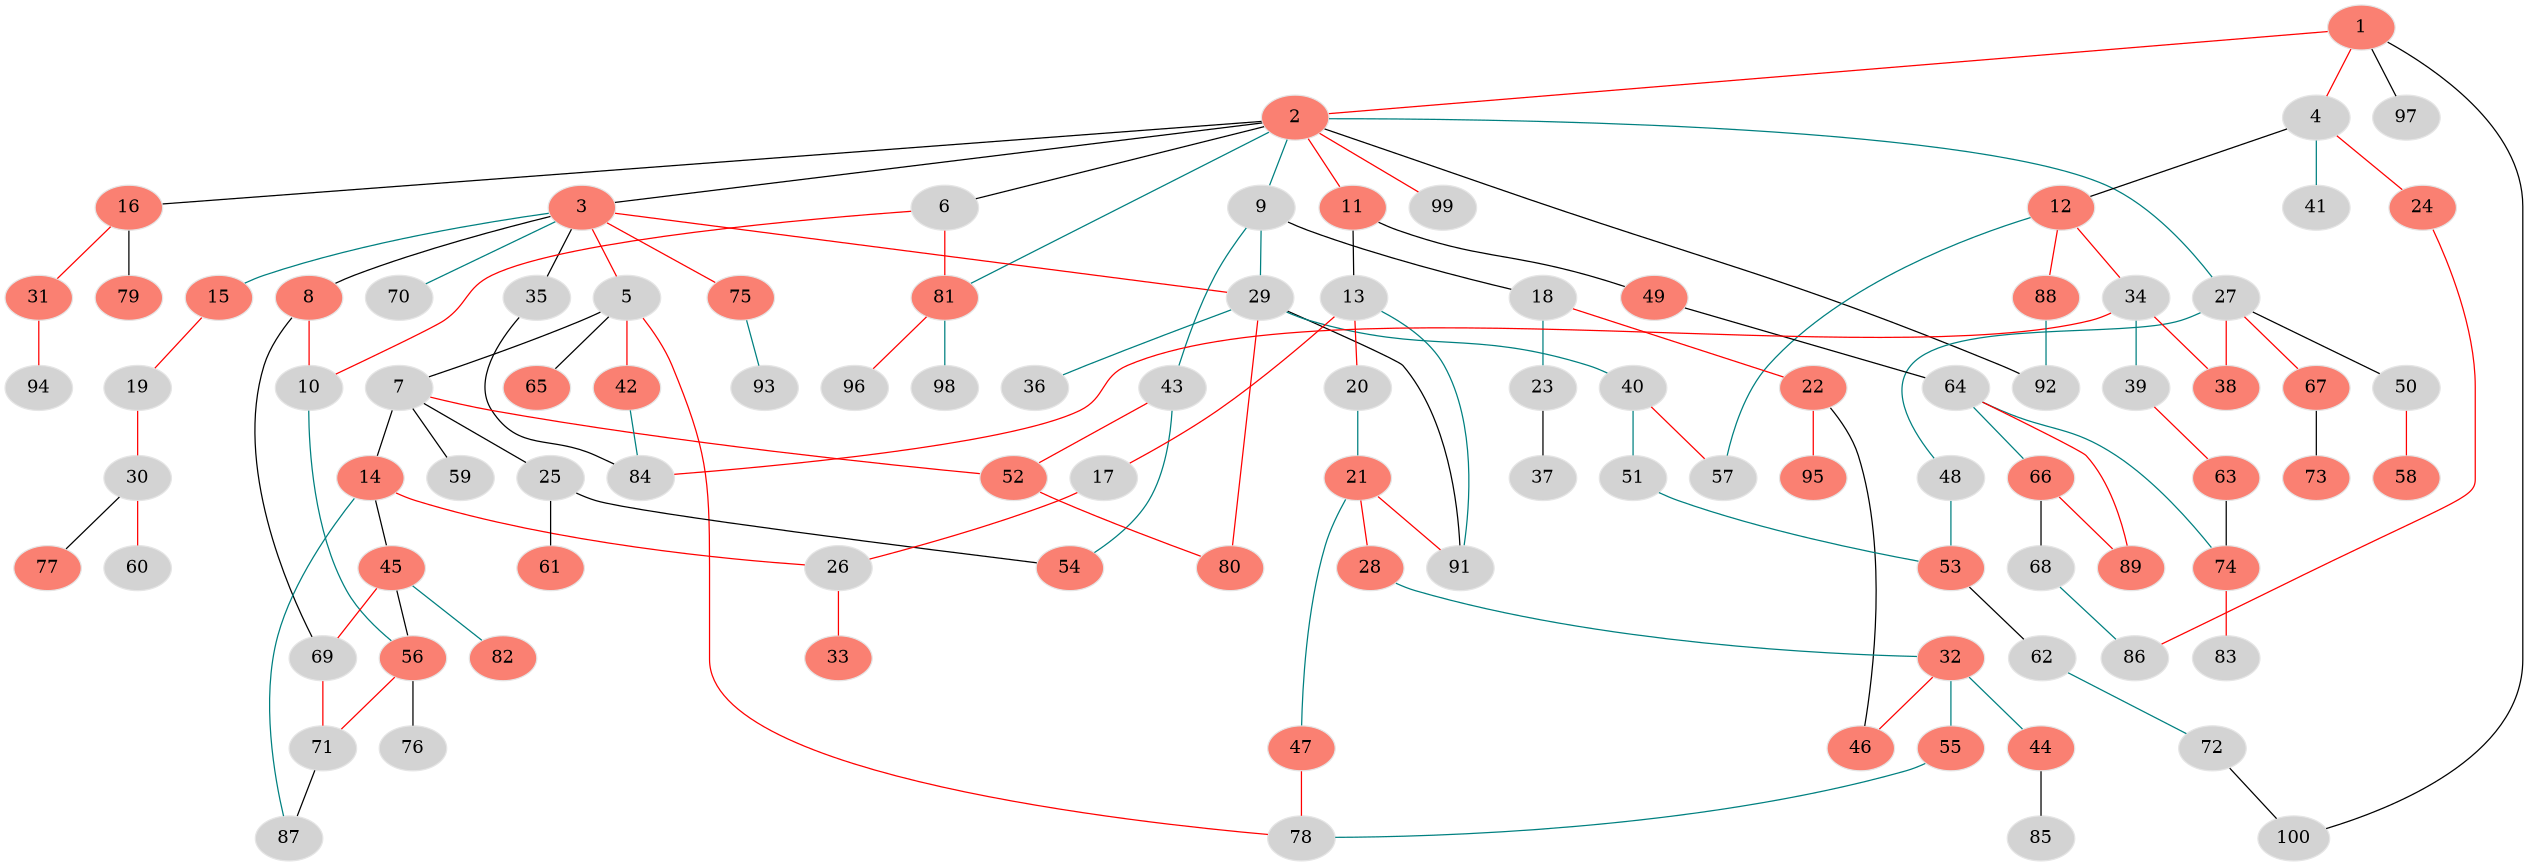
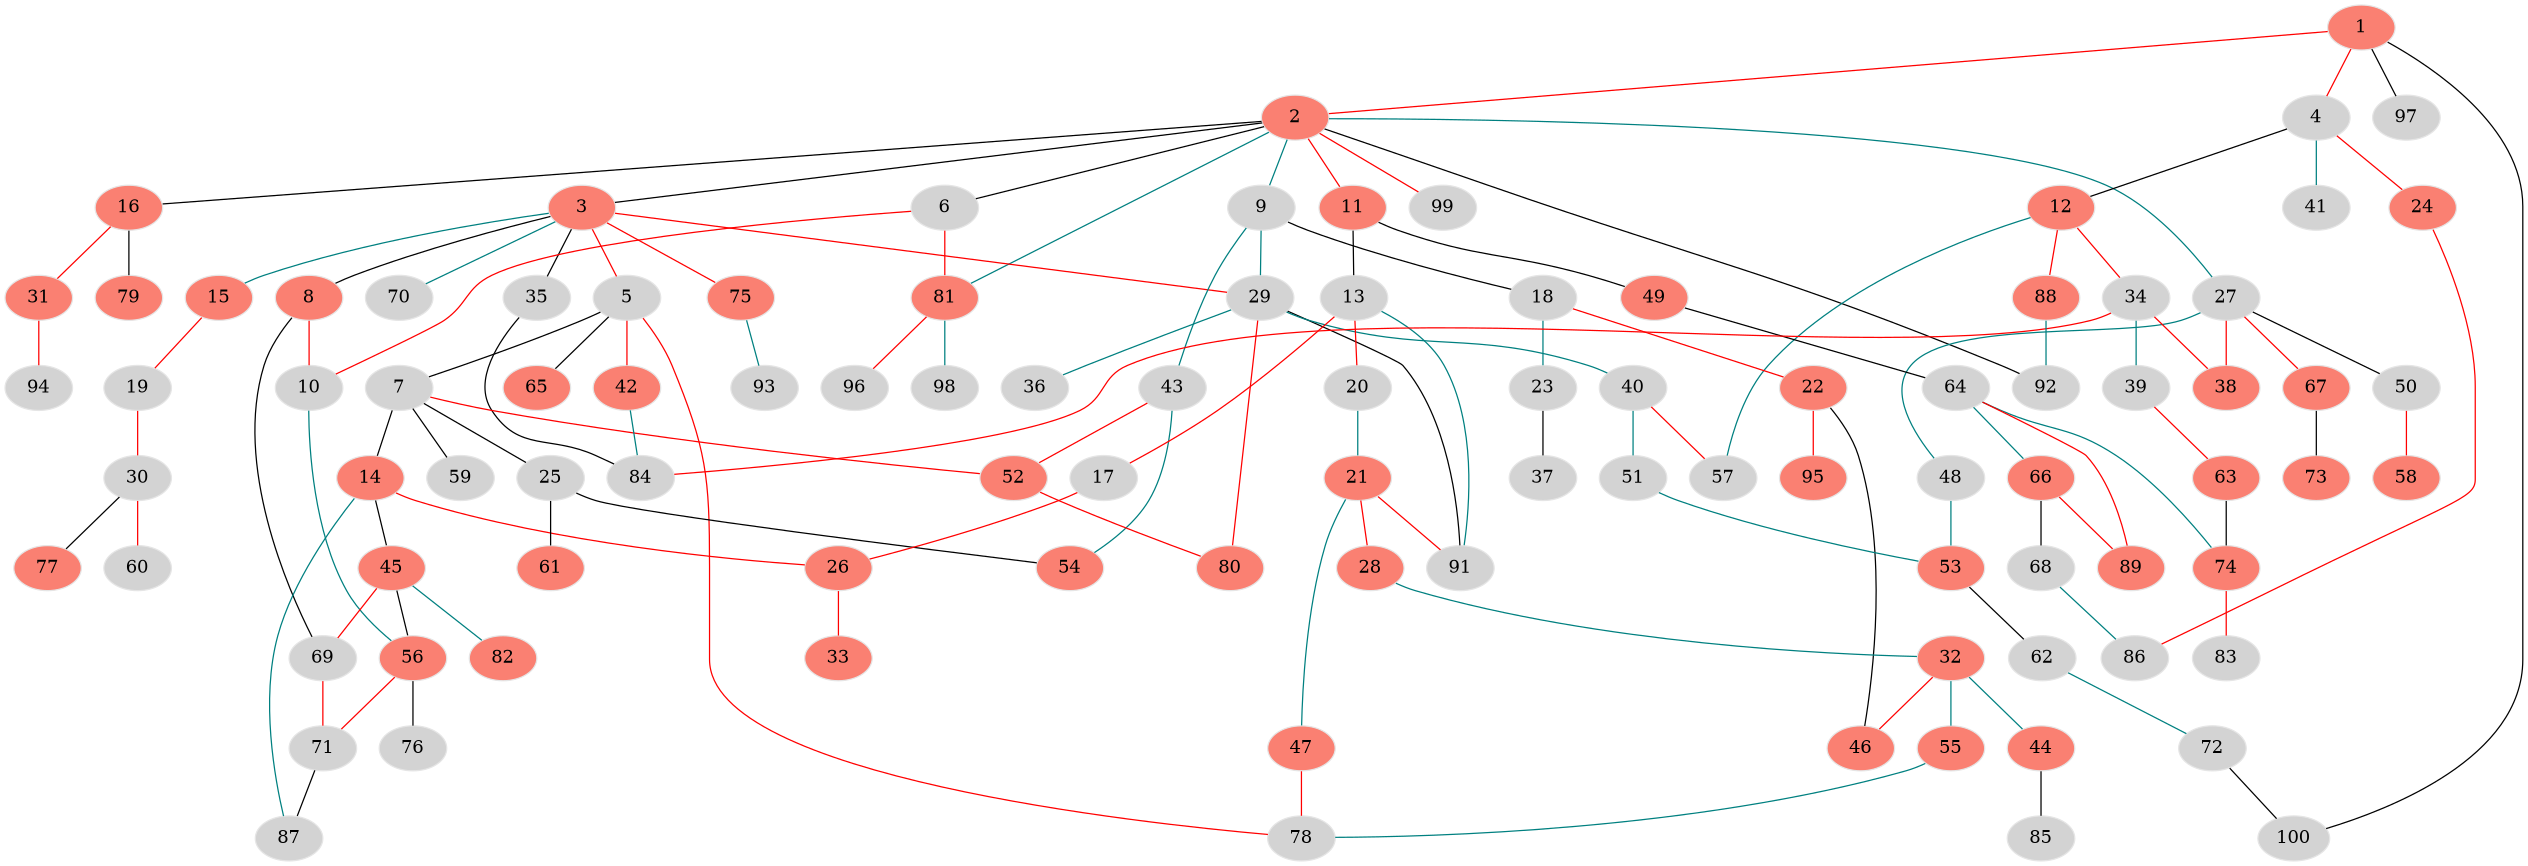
(838, 568) -> (838, 568)
